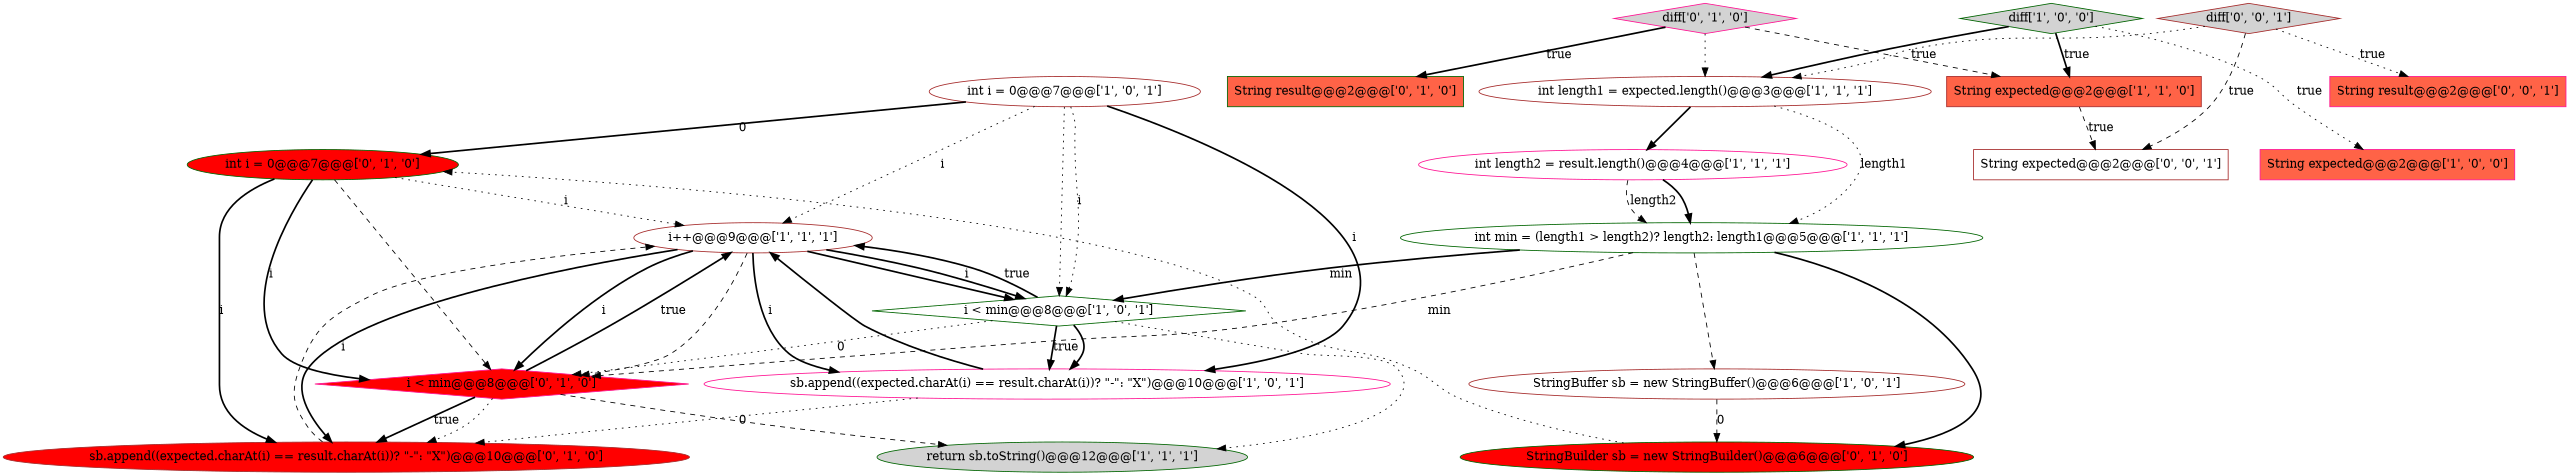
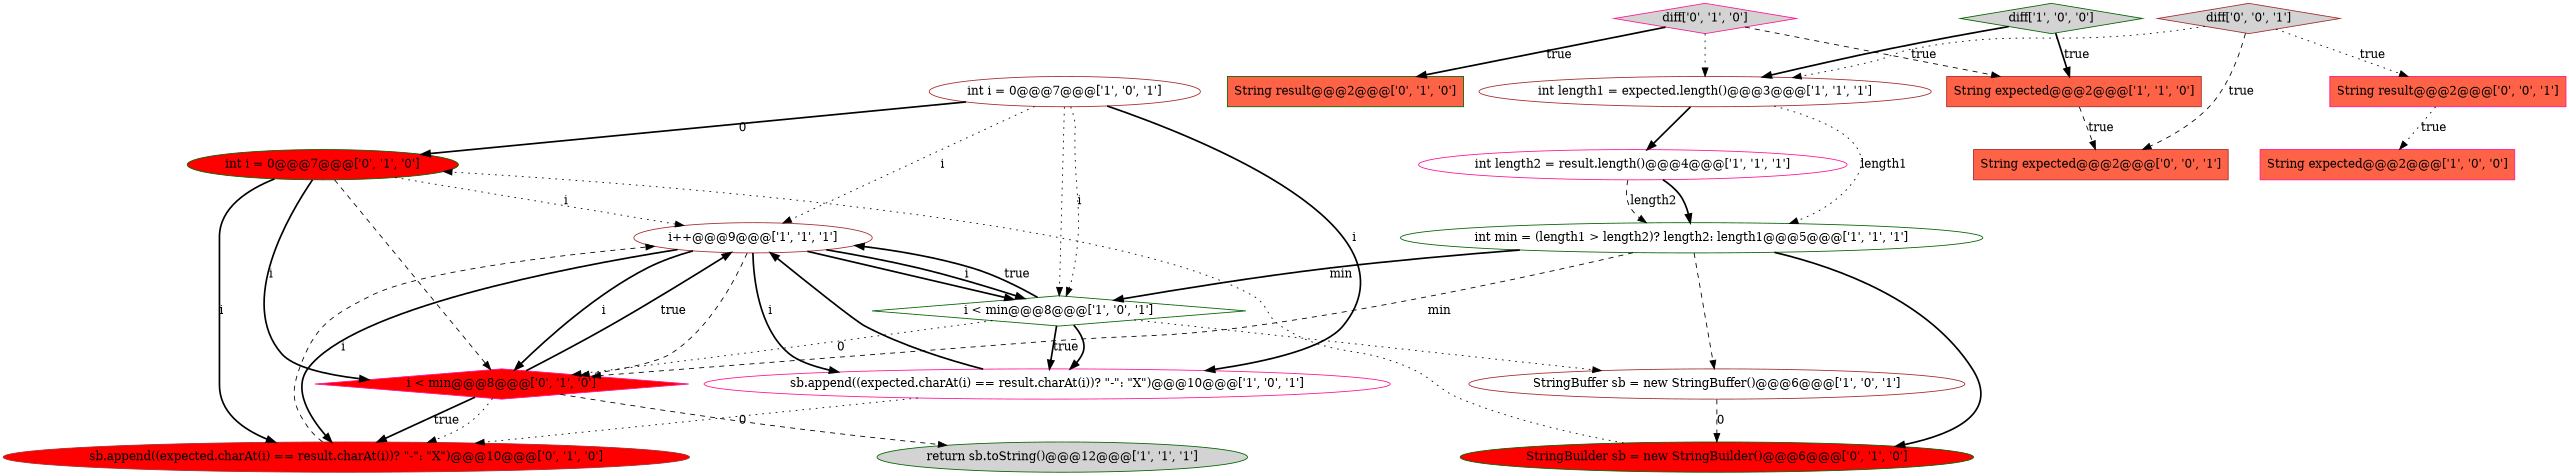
(2228, 63) -> (2420, 125)
(2101, 165) -> (2101, 165)
(1338, 356) -> (1364, 345)
